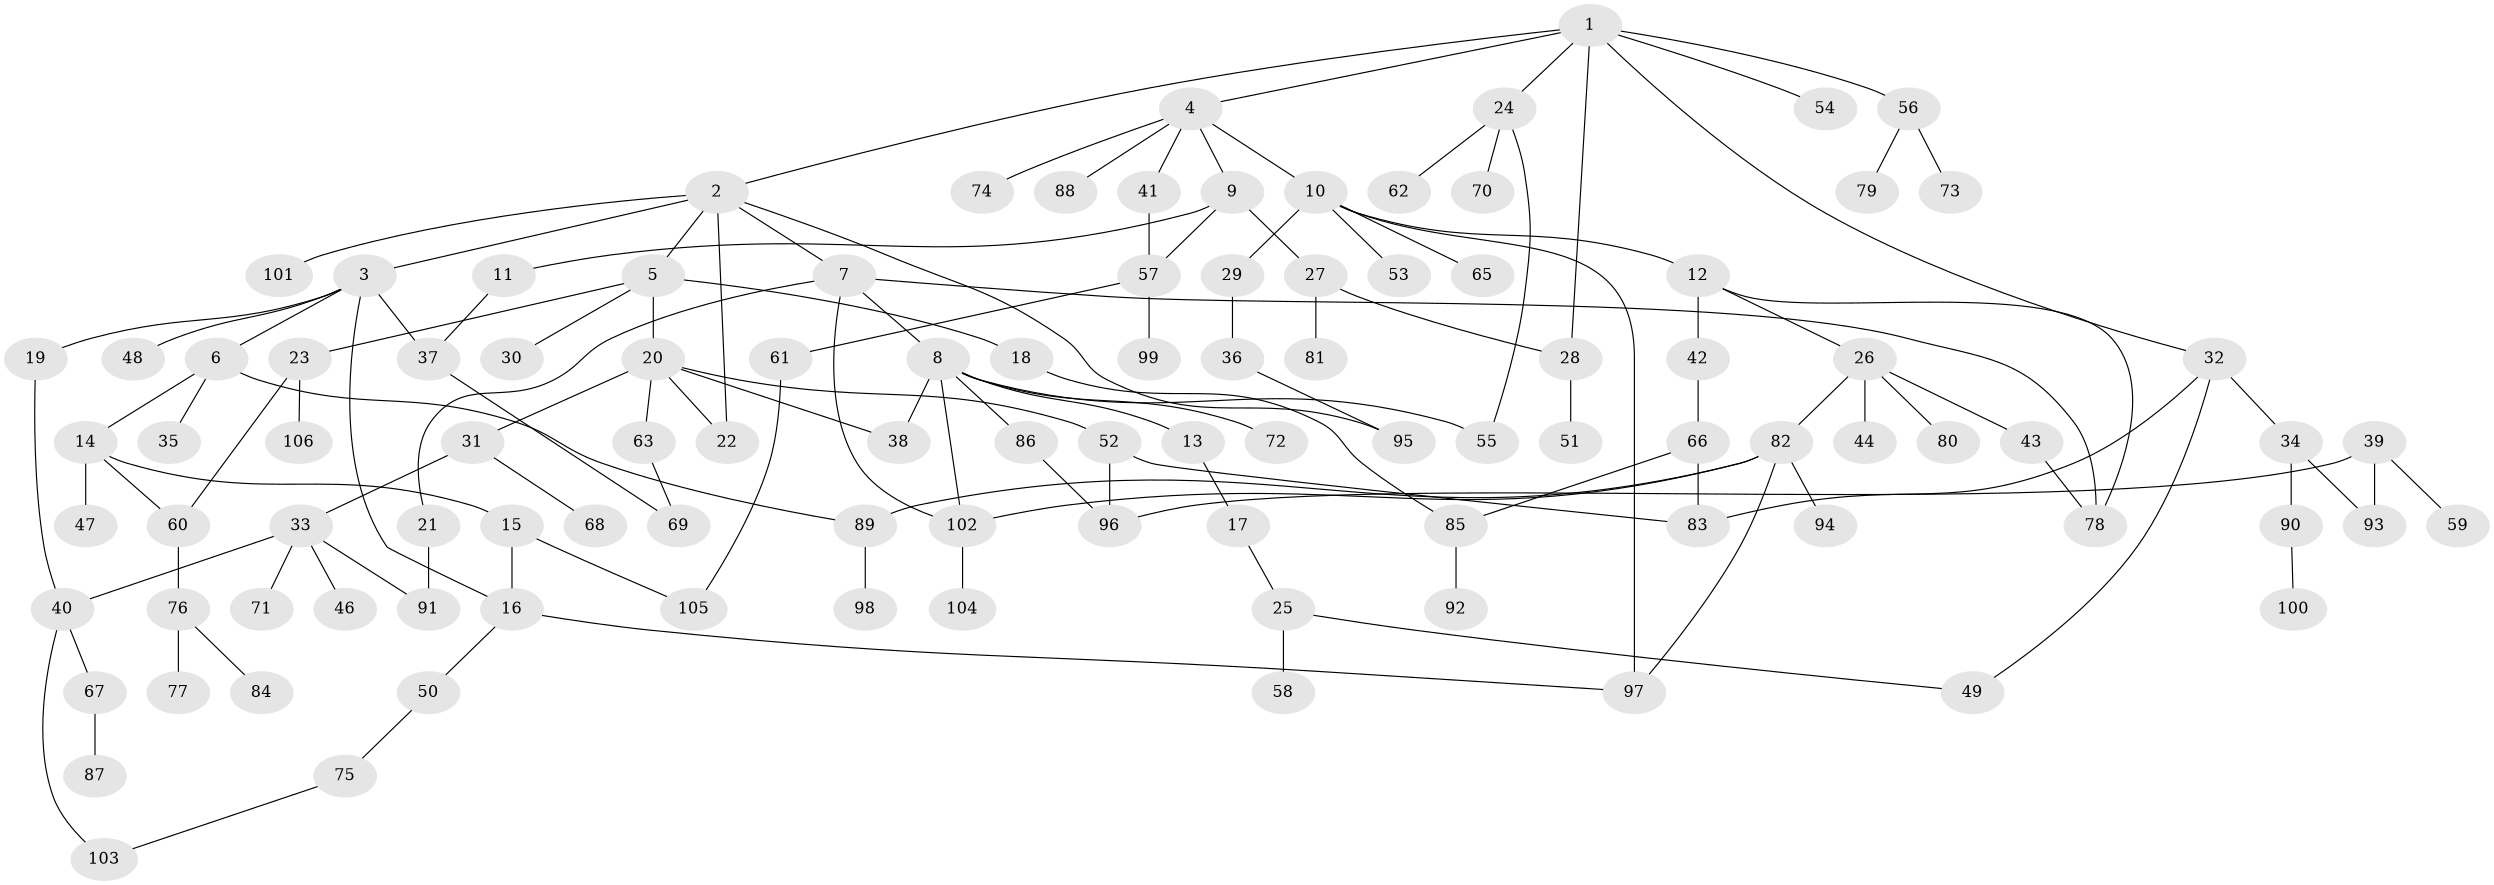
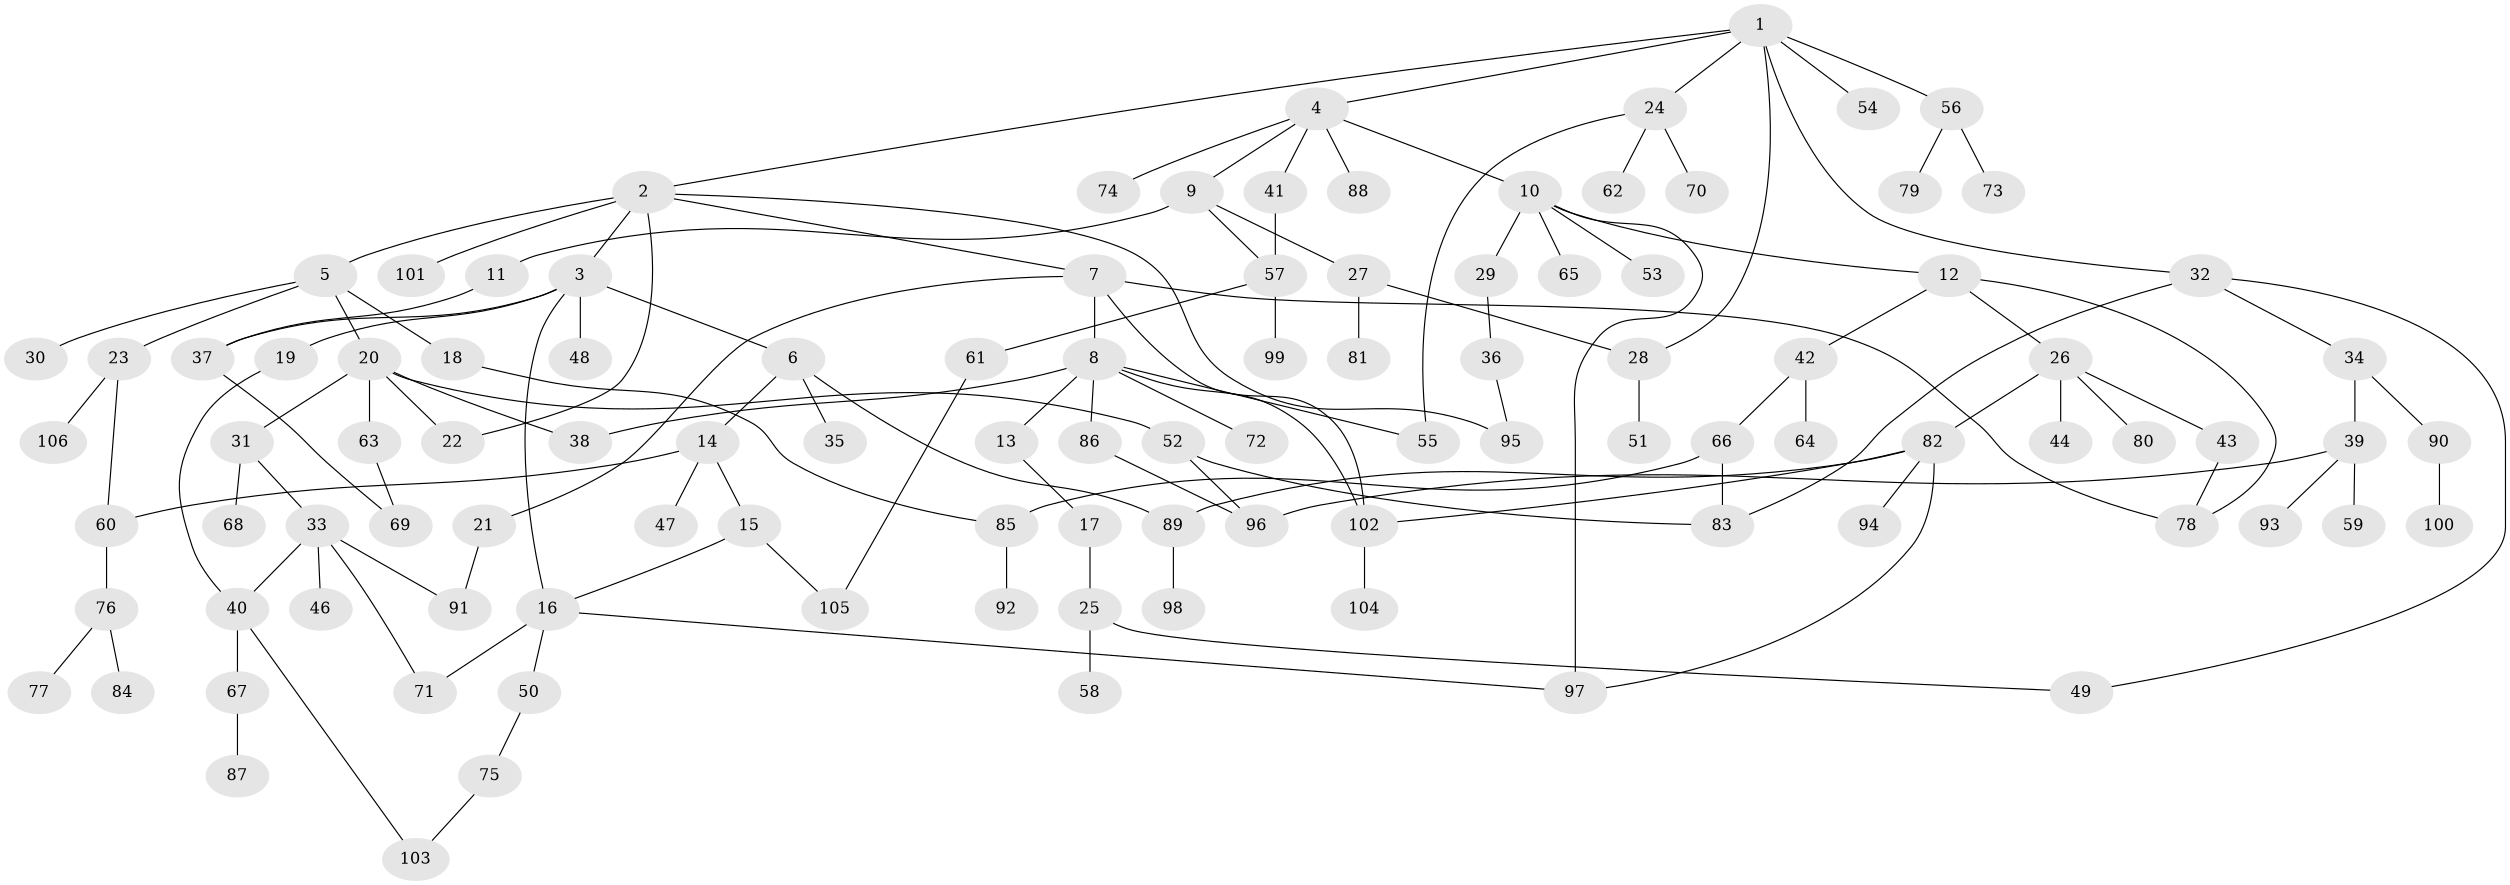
none -> (1806, 442)
(2333, 484) -> (2355, 401)
none -> (487, 651)
